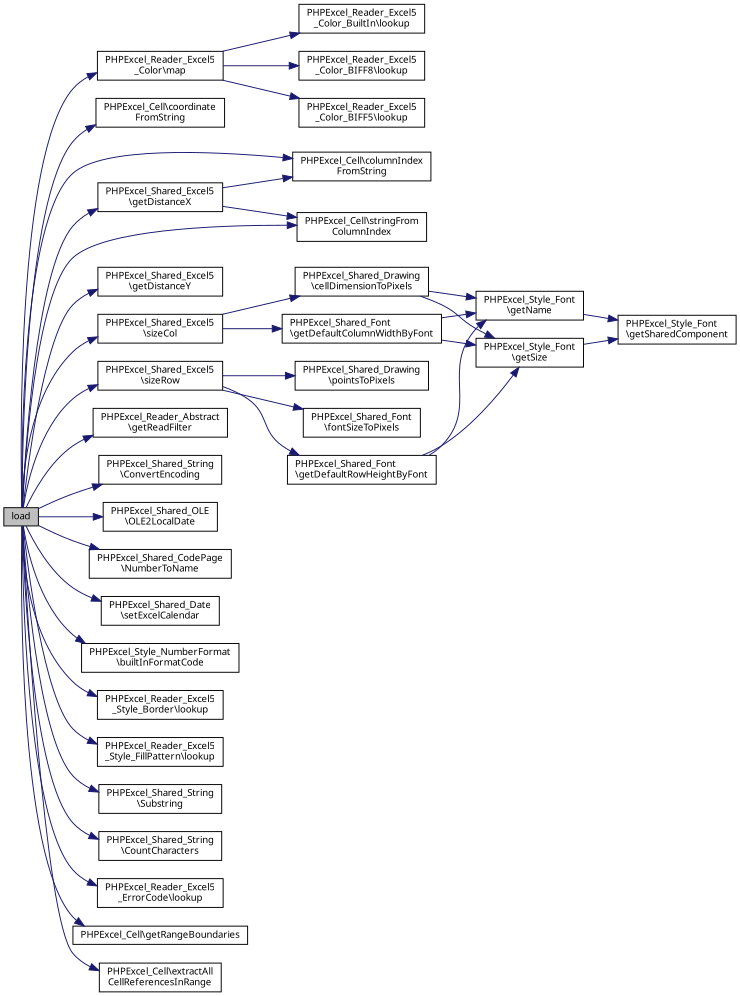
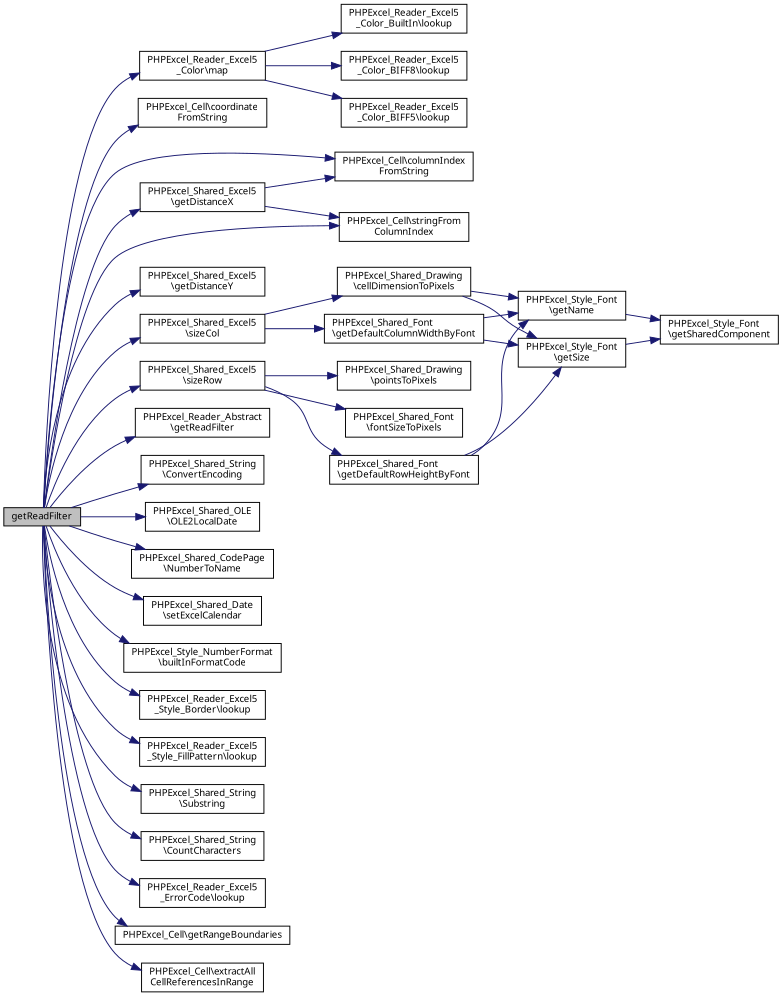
(21, 517) -> (42, 517)
